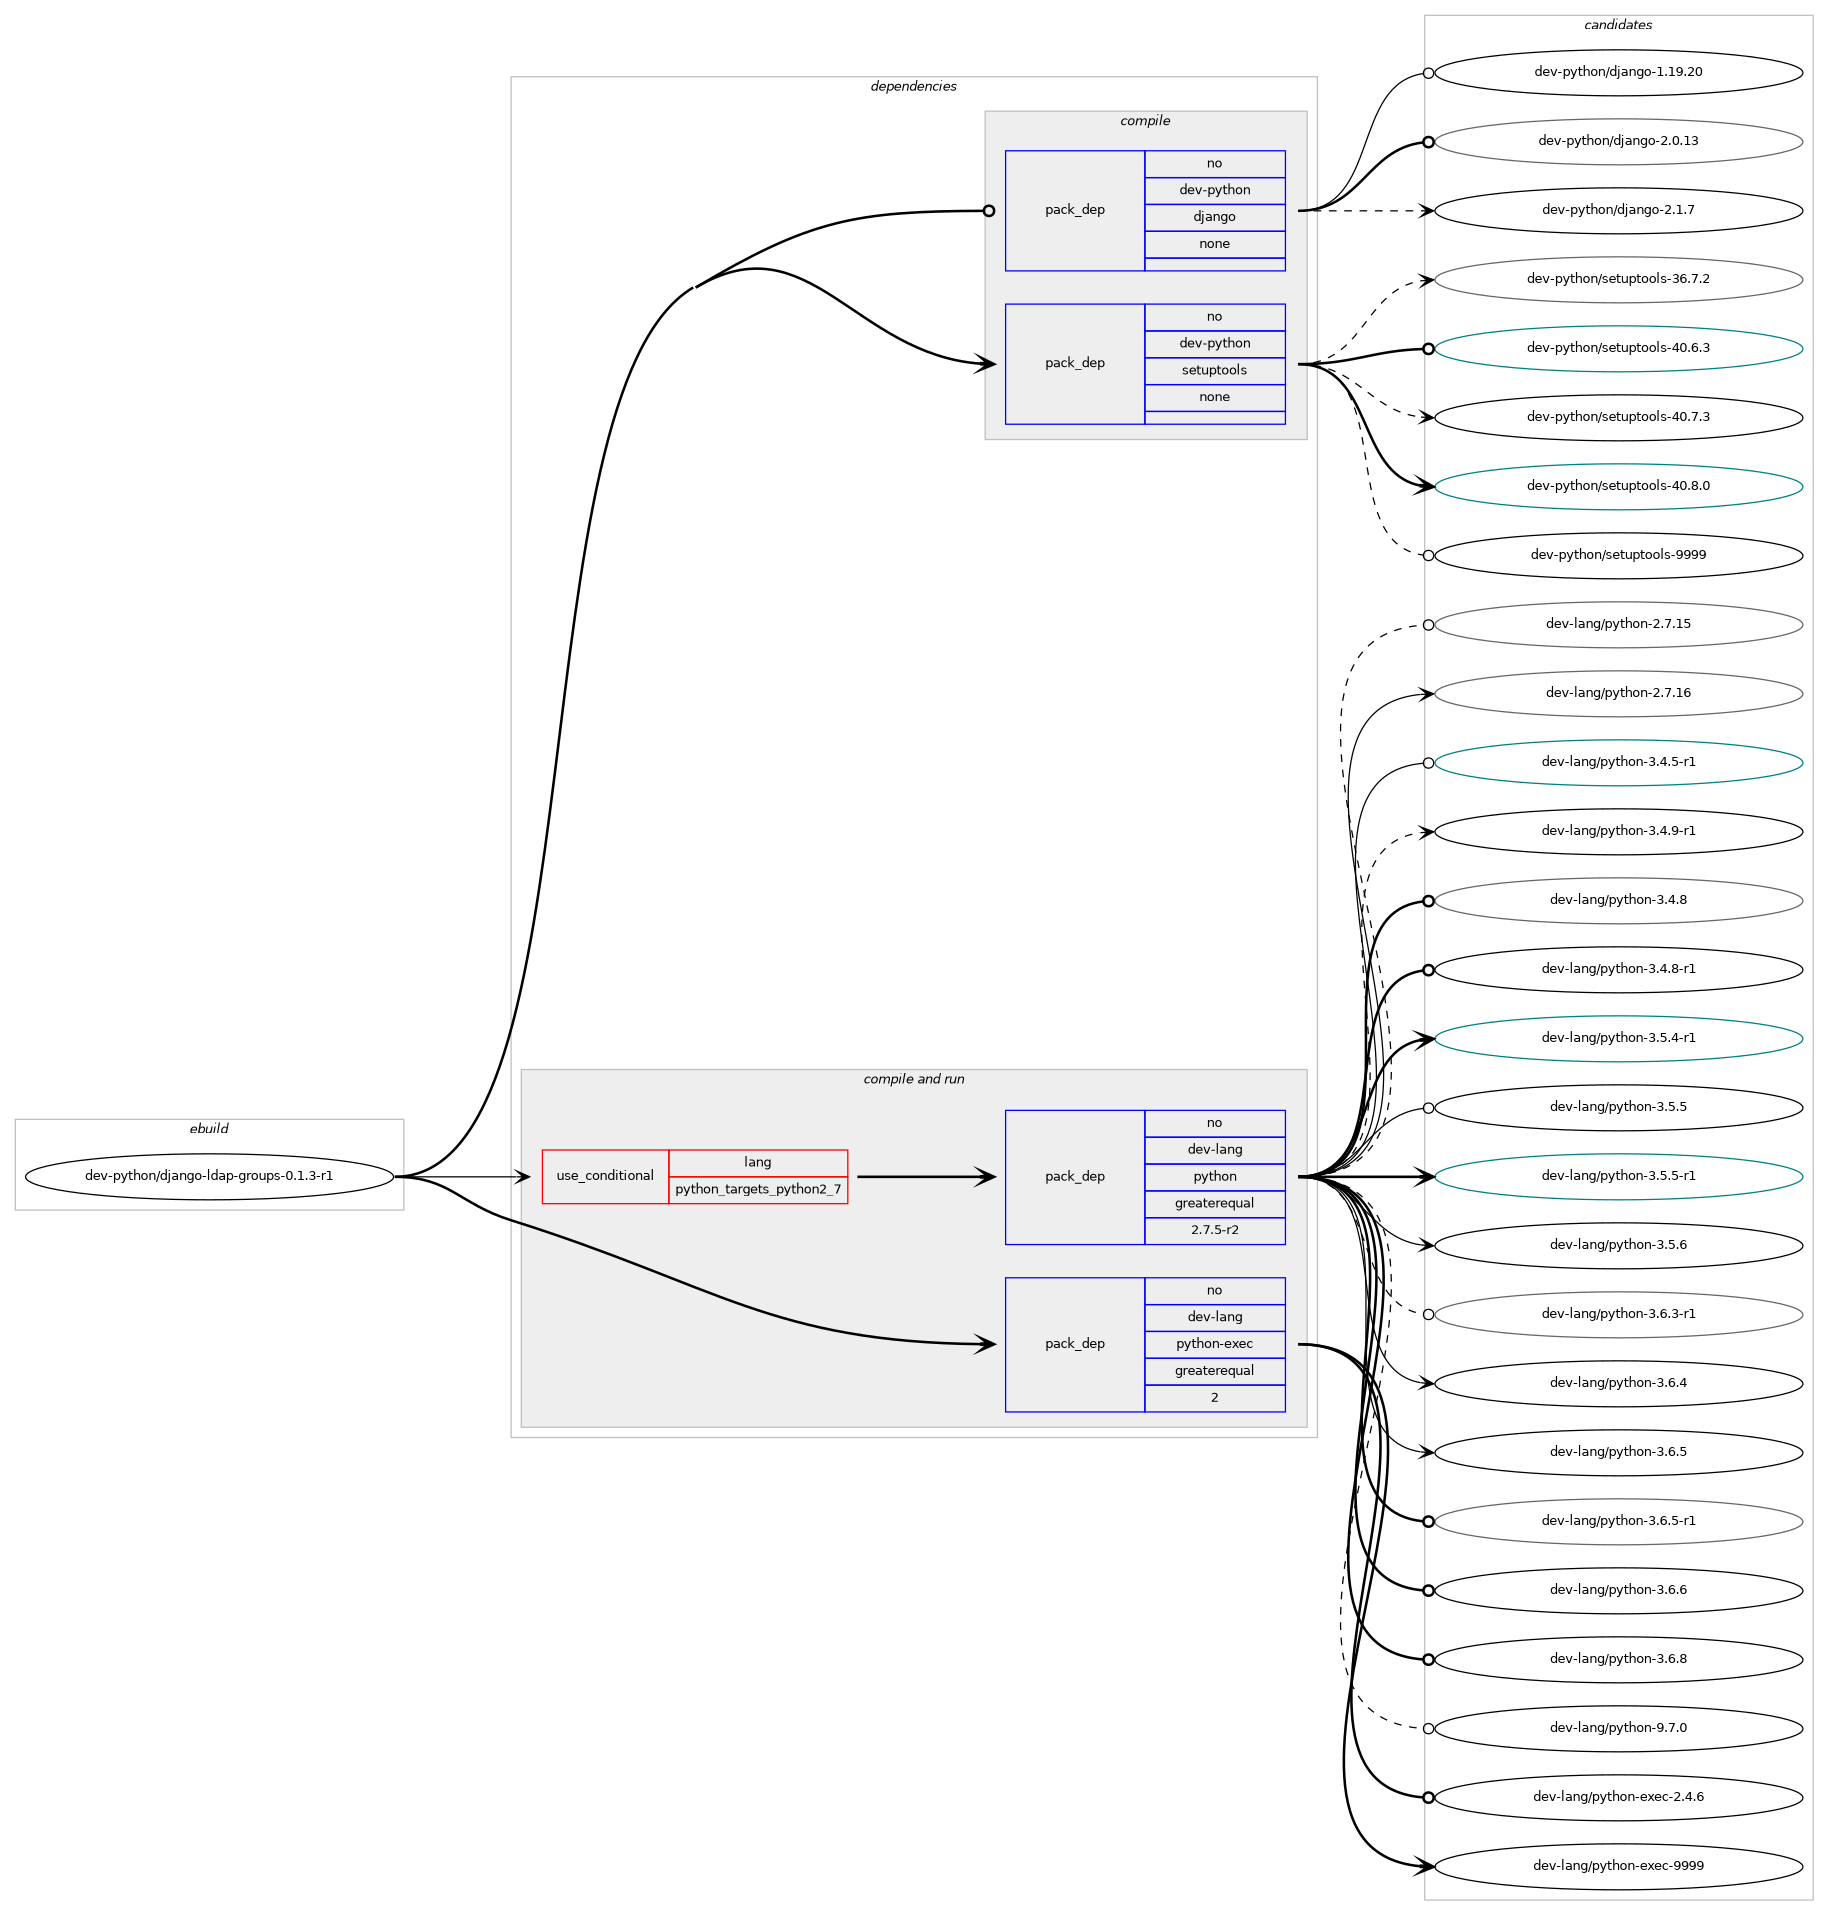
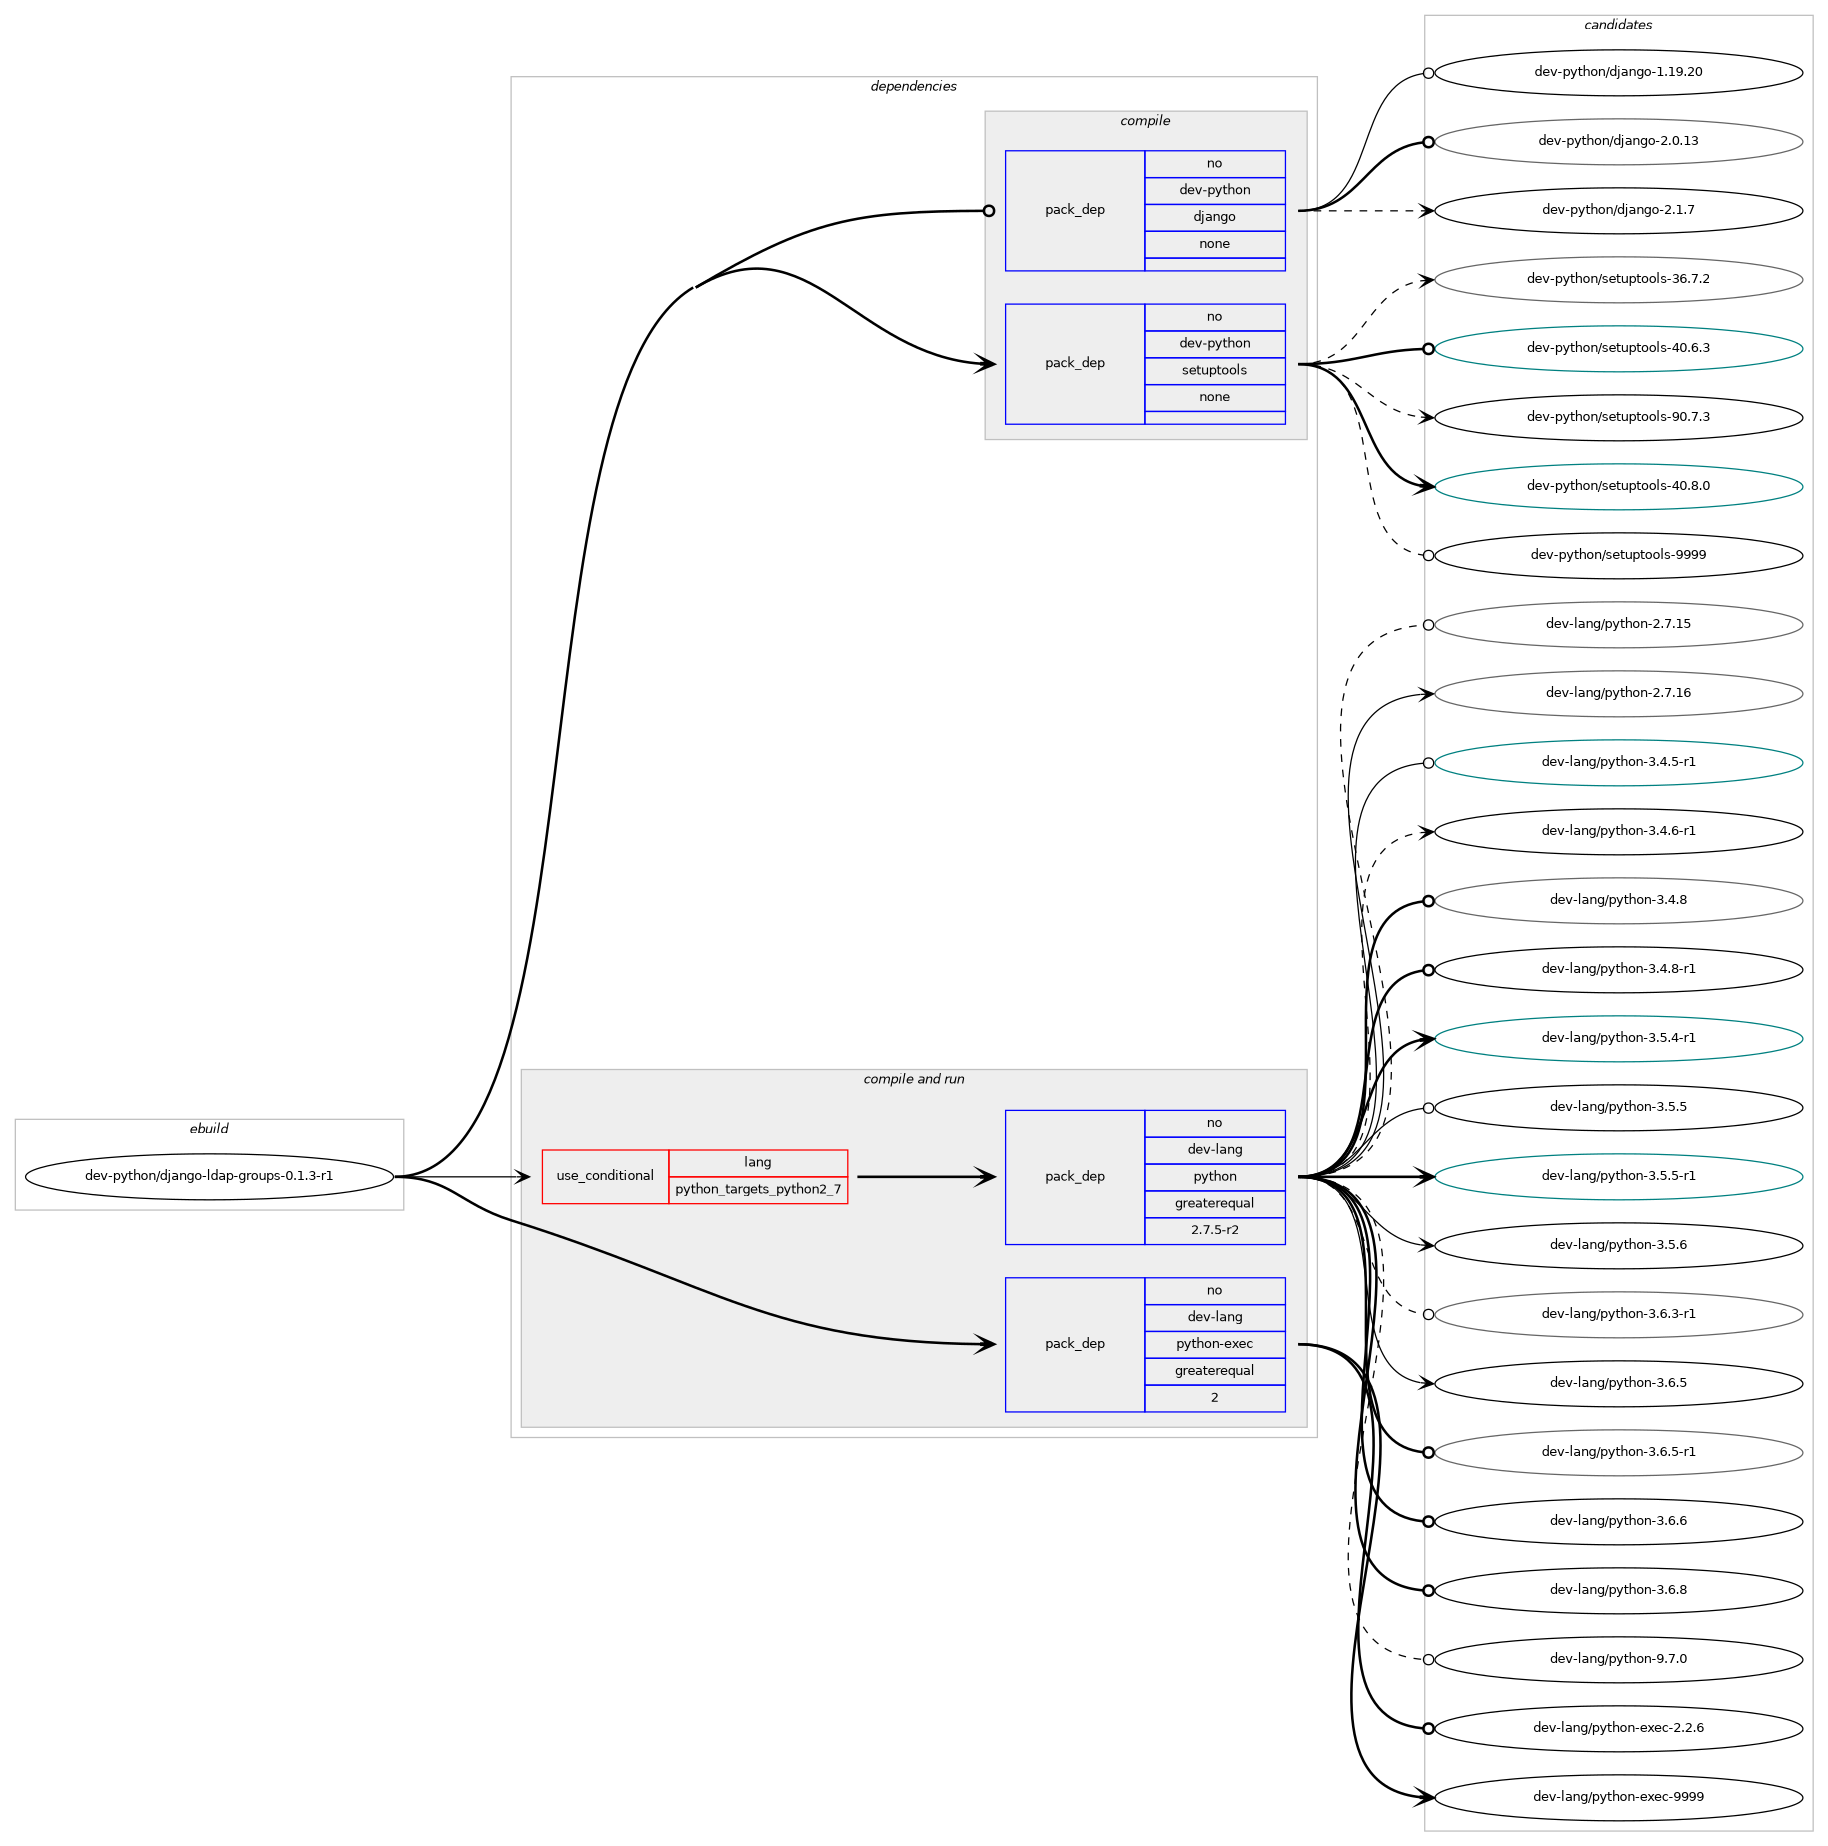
(1619, 418) -> (1619, 418)
(1619, 832) -> (1619, 832)
(1619, 1384) -> none
(1619, 1798) -> (1619, 1729)
